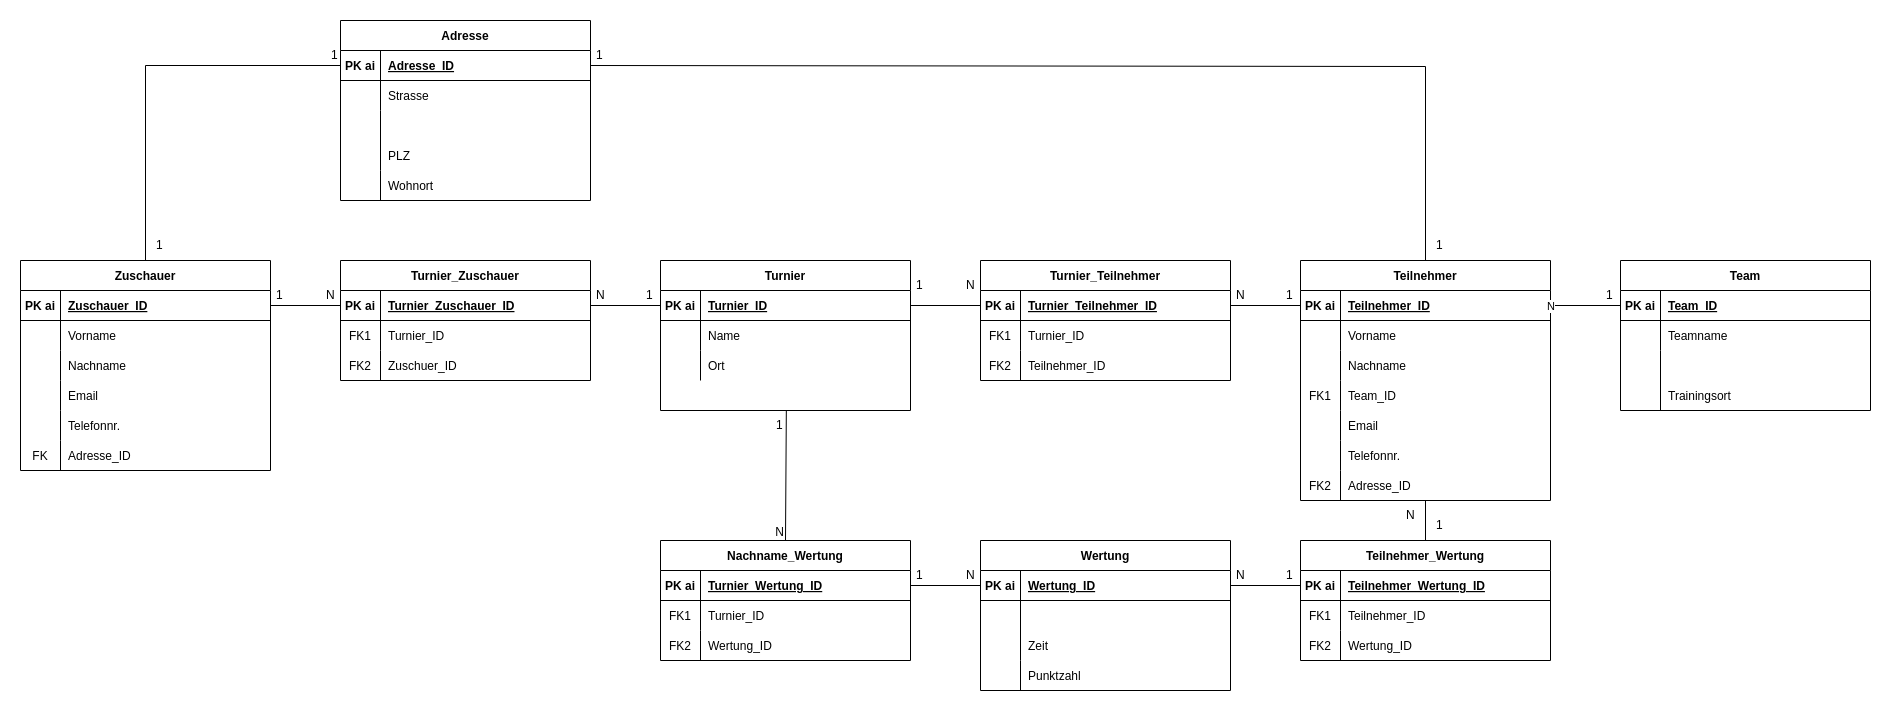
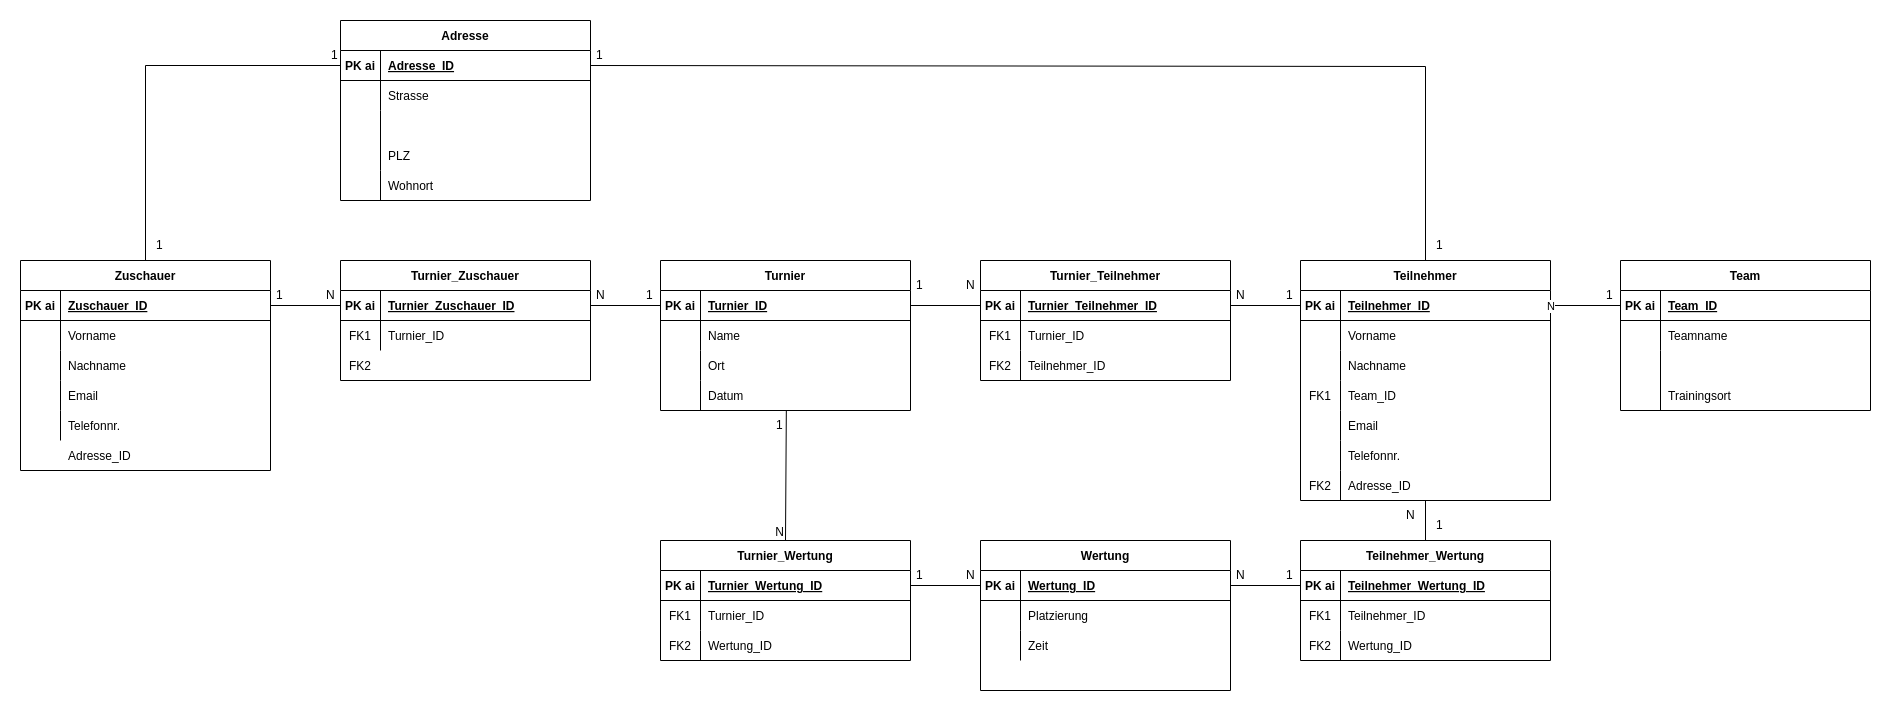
(486, 366) -> none
none -> (806, 396)
(41, 456) -> none
(785, 556) -> (785, 556)
none -> (1126, 616)
(1126, 676) -> none
